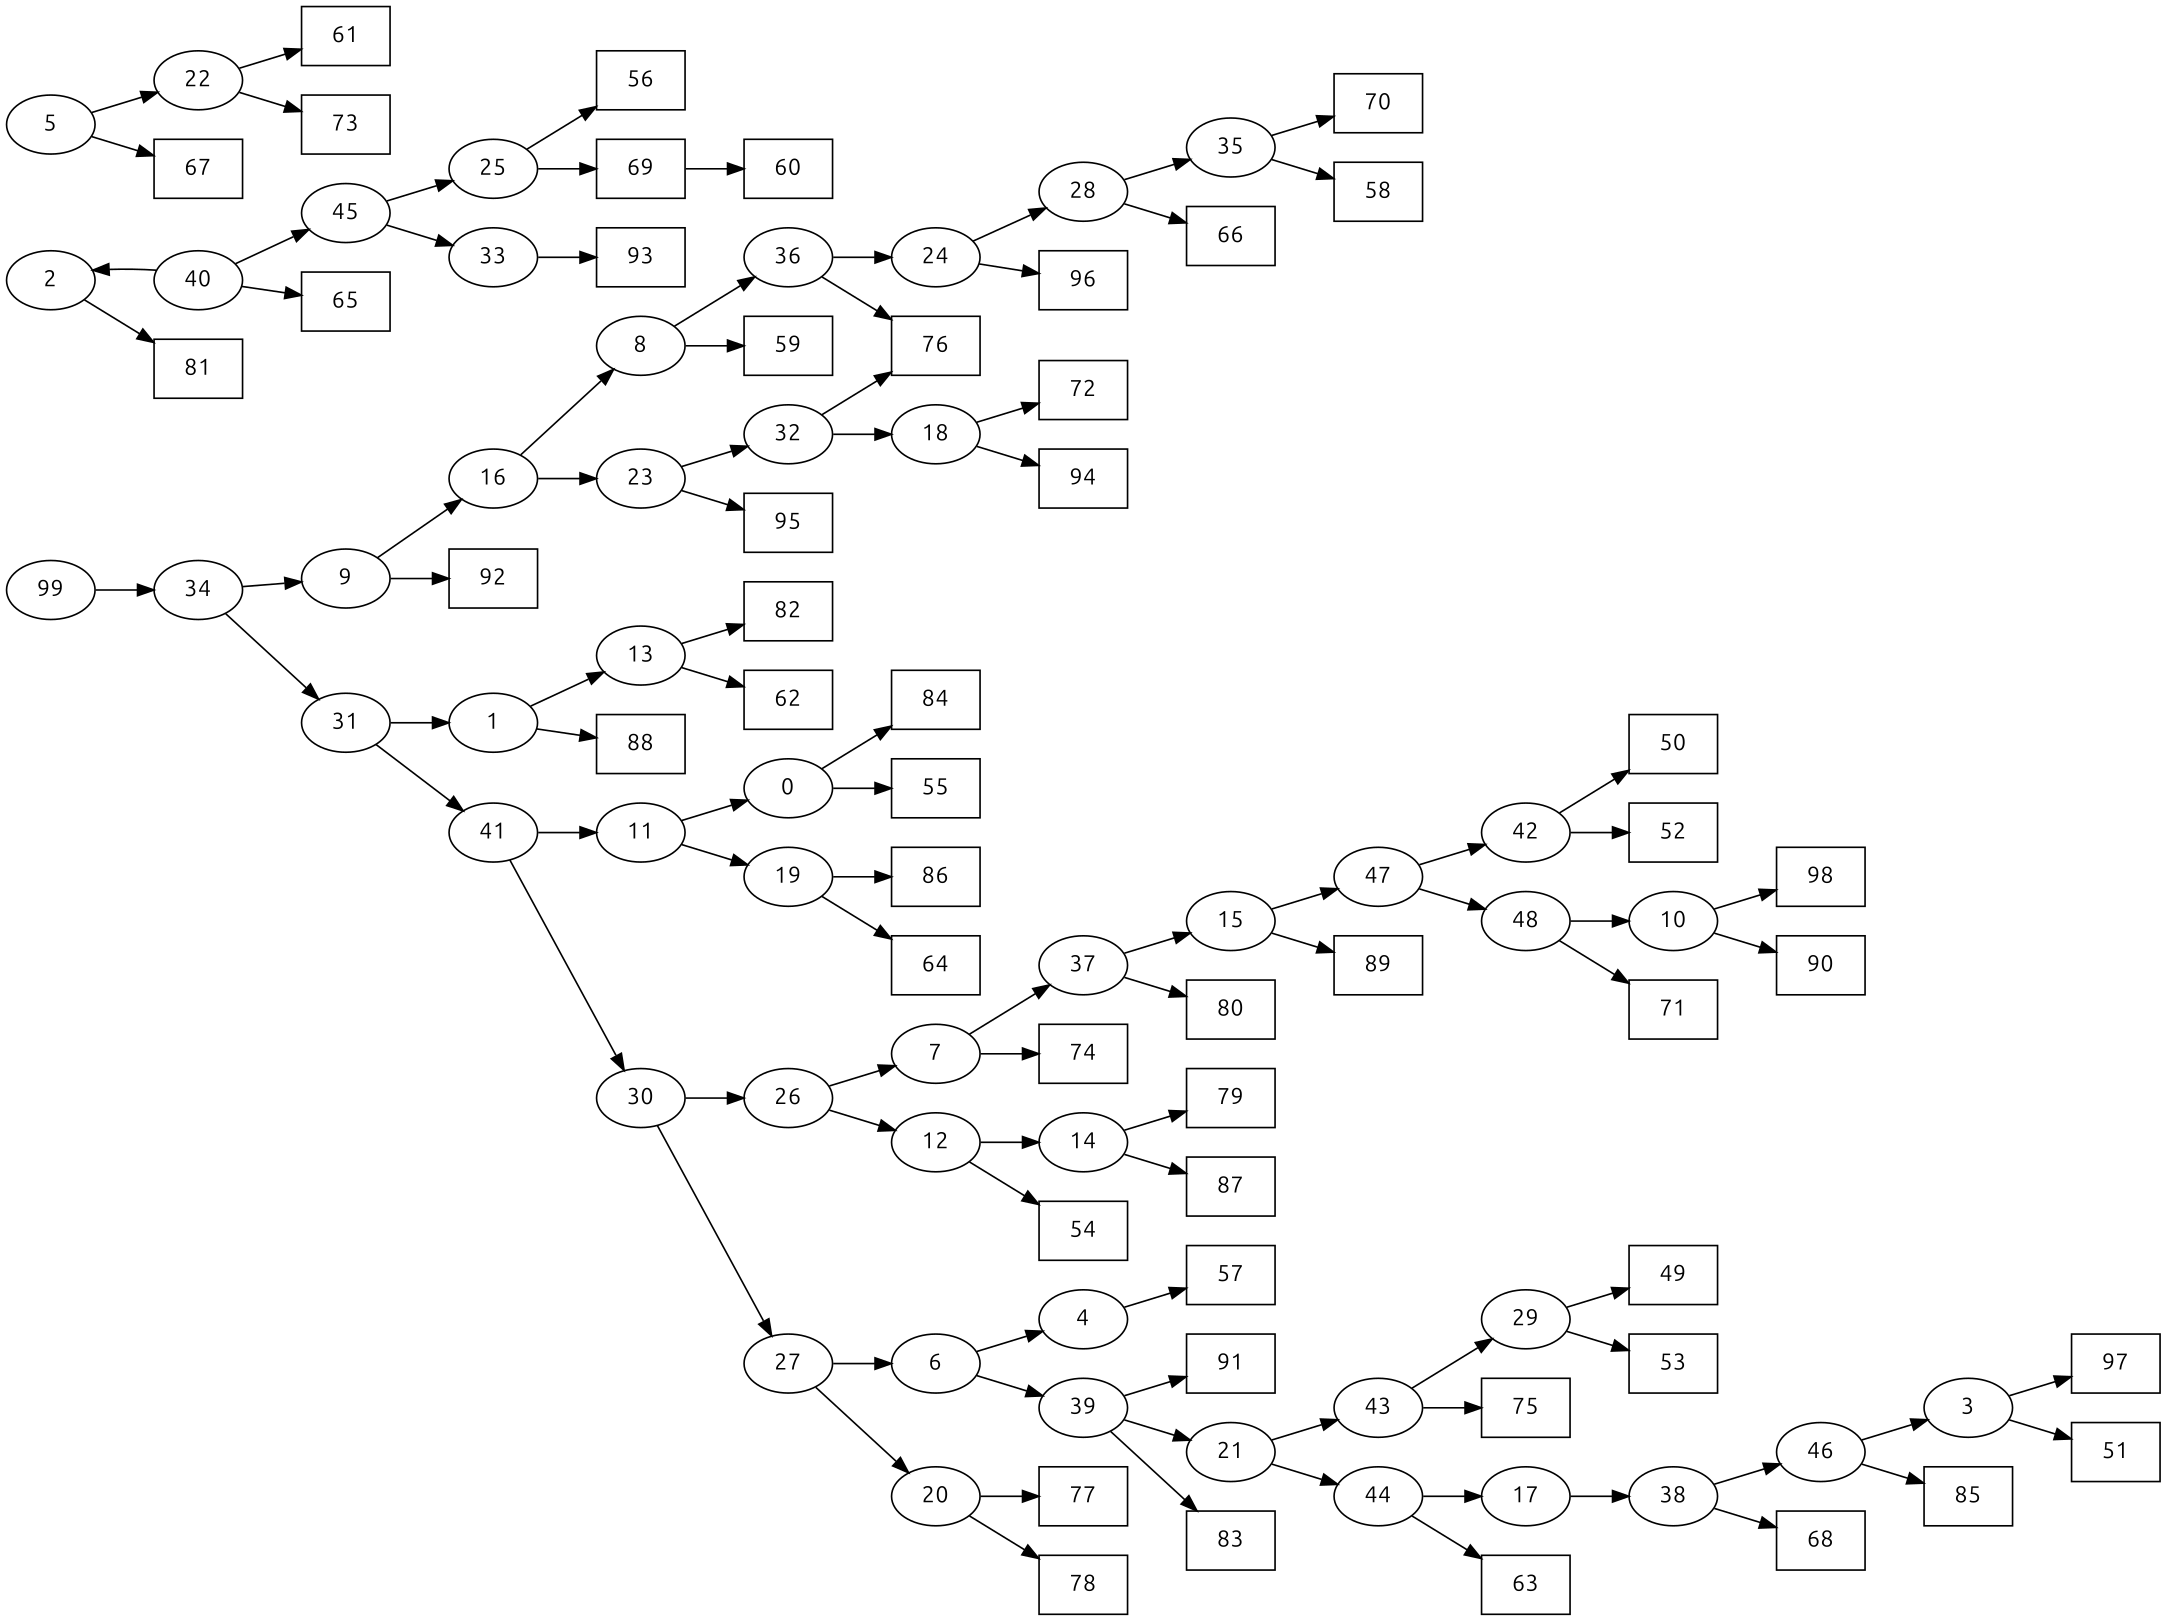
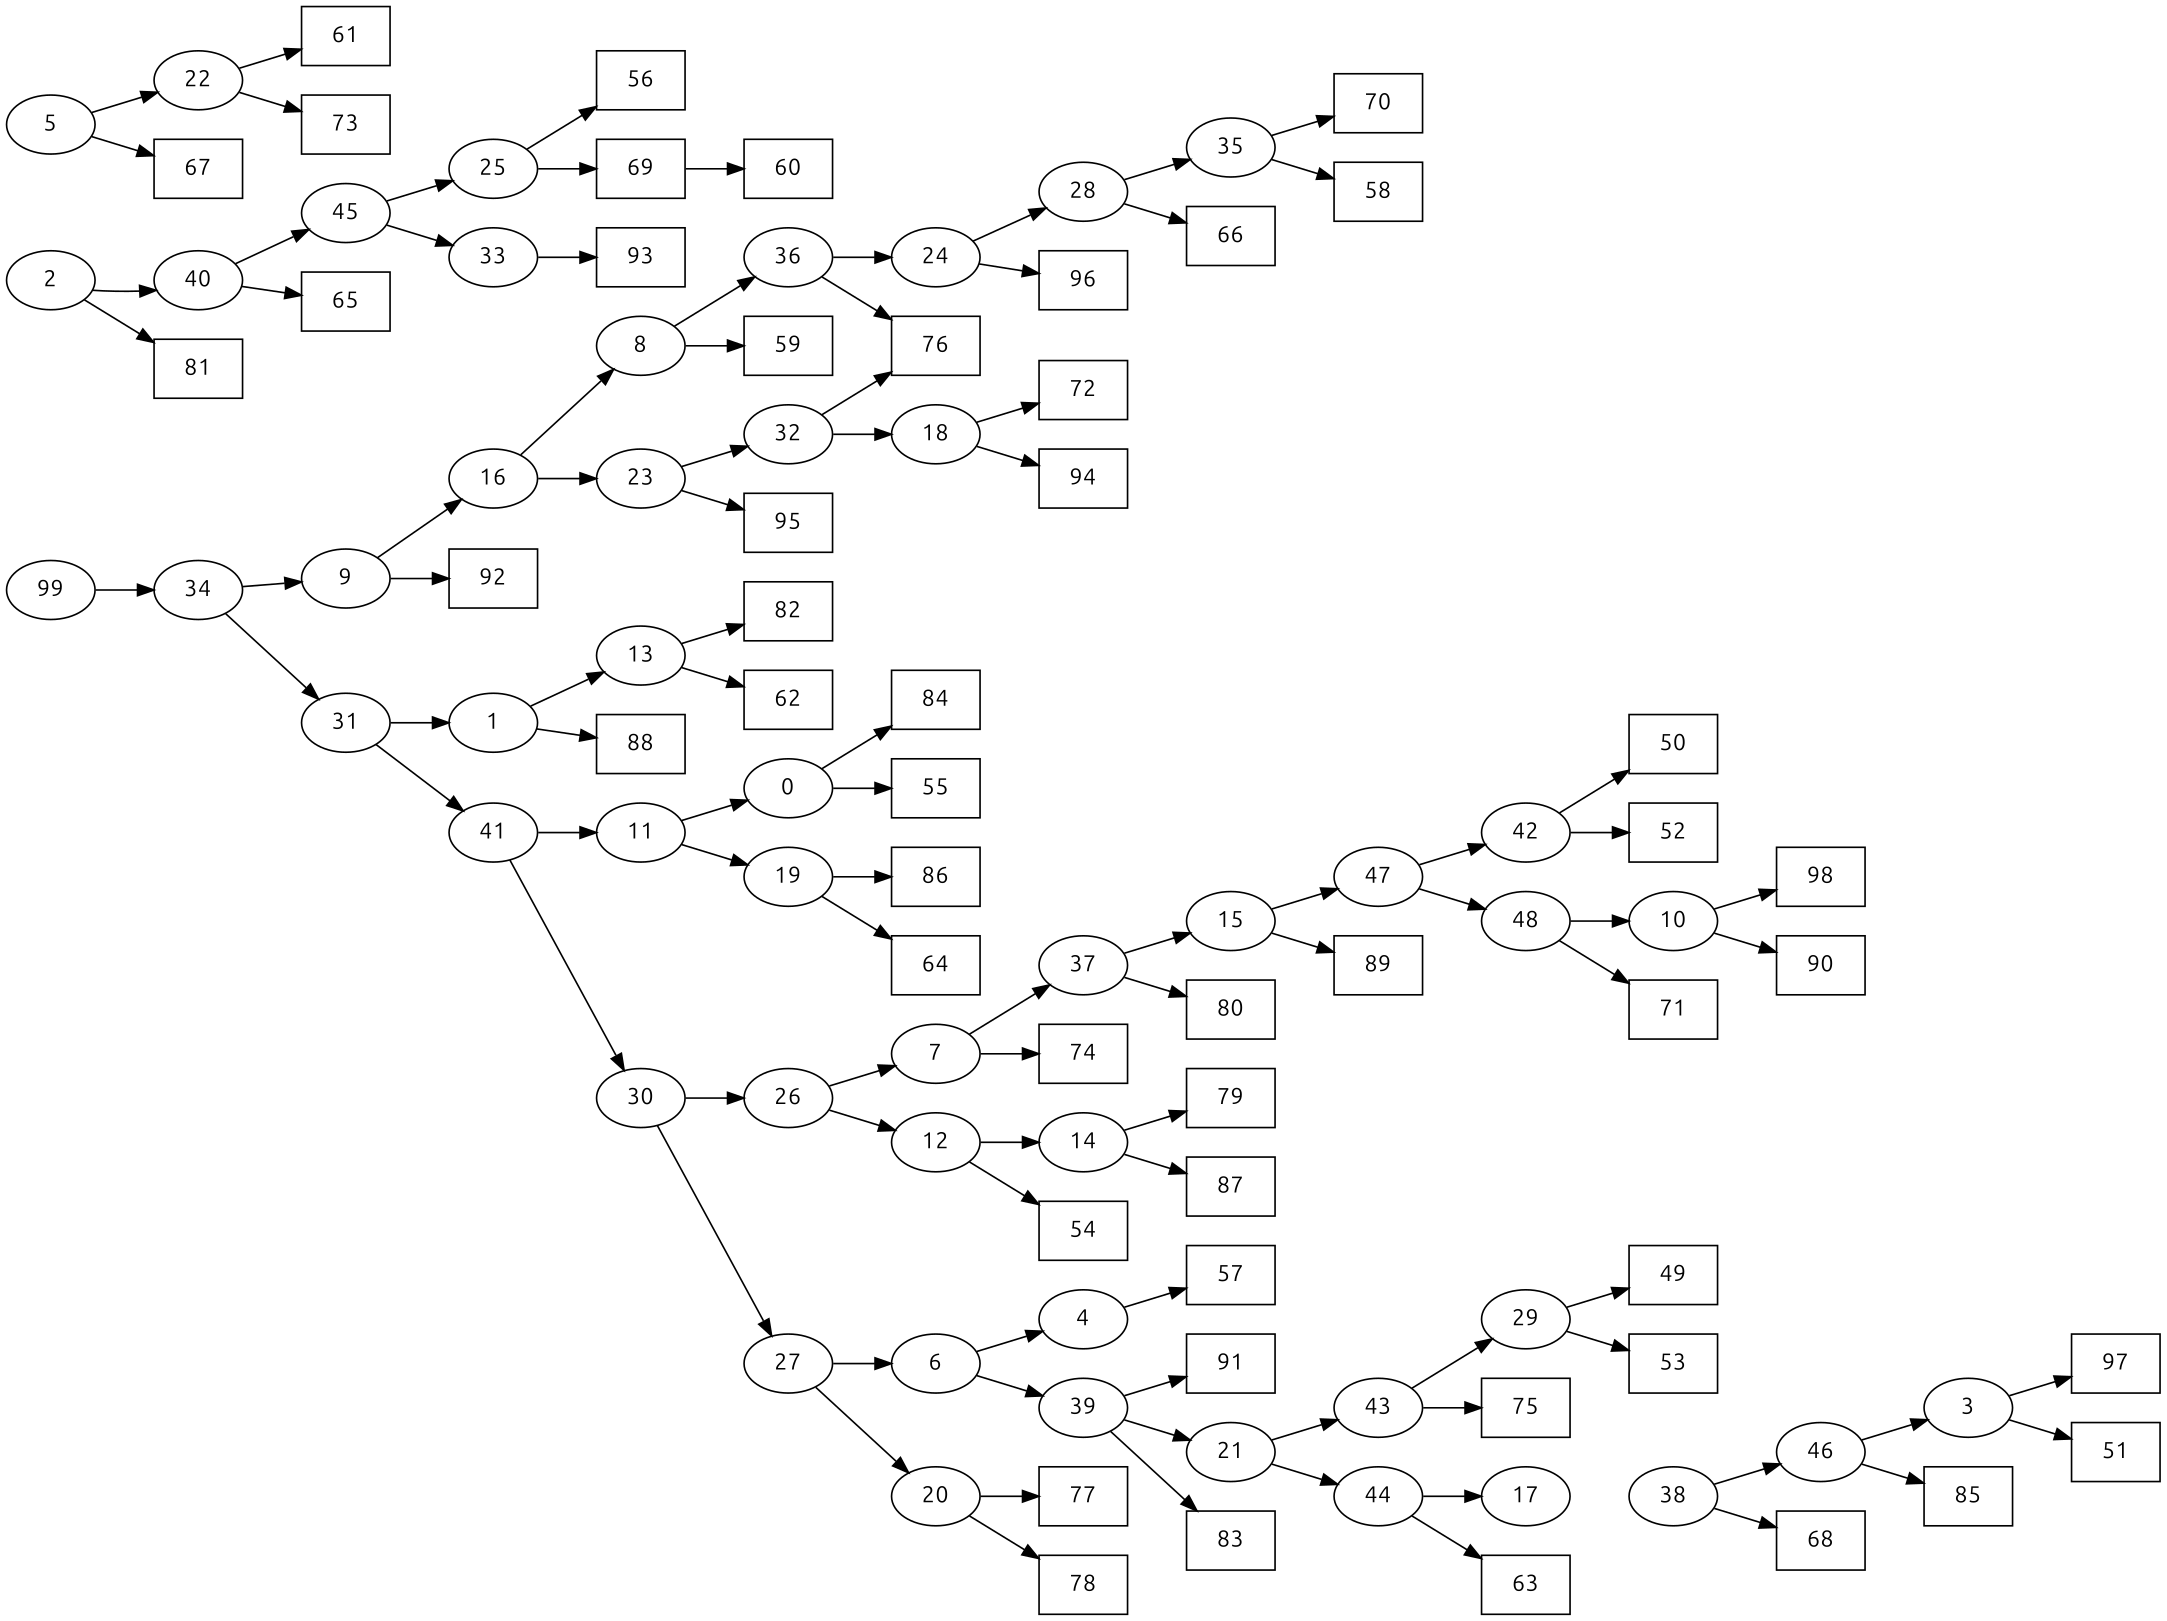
(133, 269) -> (116, 291)
(1592, 1496) -> none
